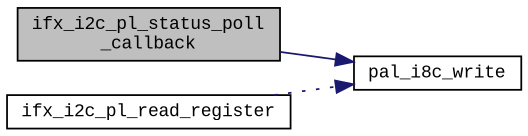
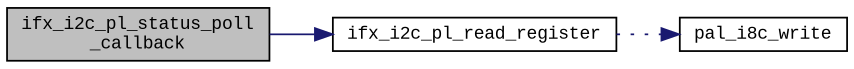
(308, 56) -> (292, 34)
